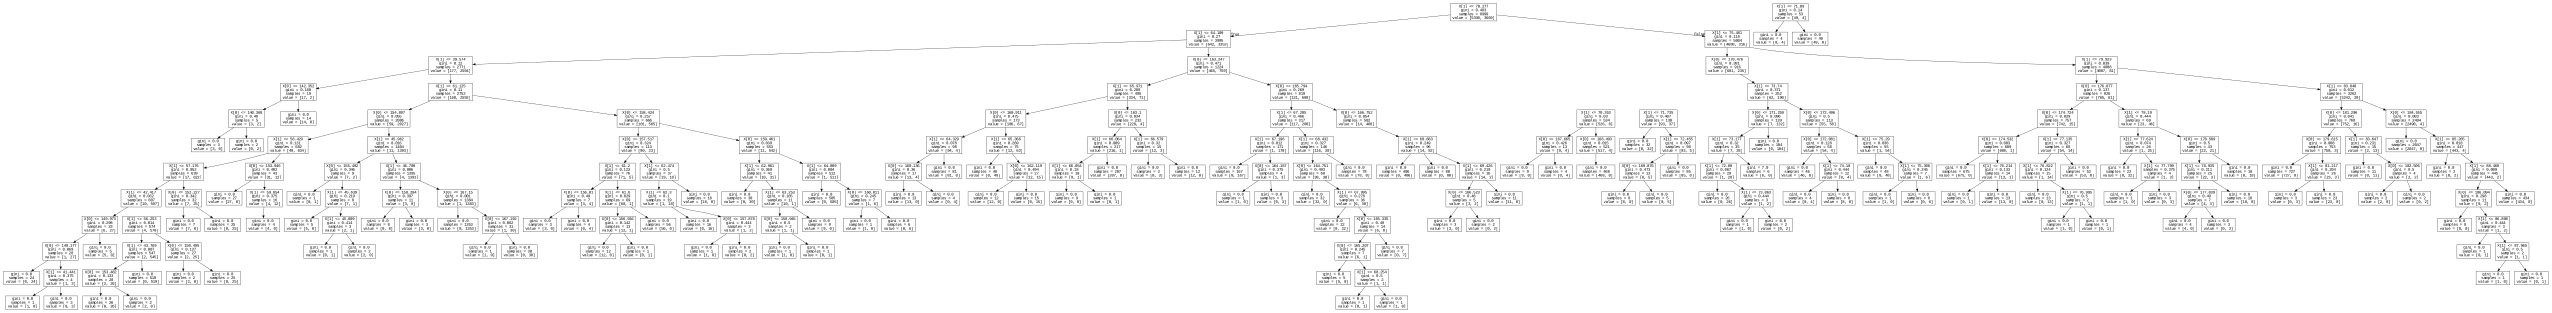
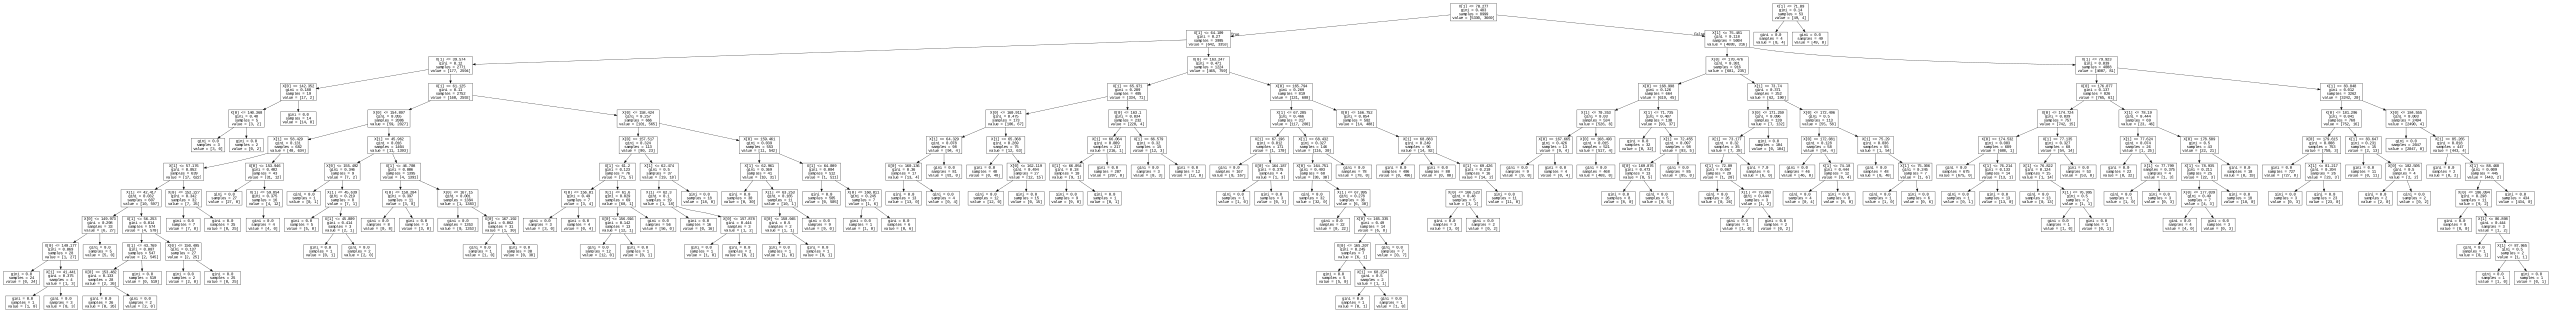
none -> (1658, 92)
(1471, 184) -> none
none -> (141, 210)
